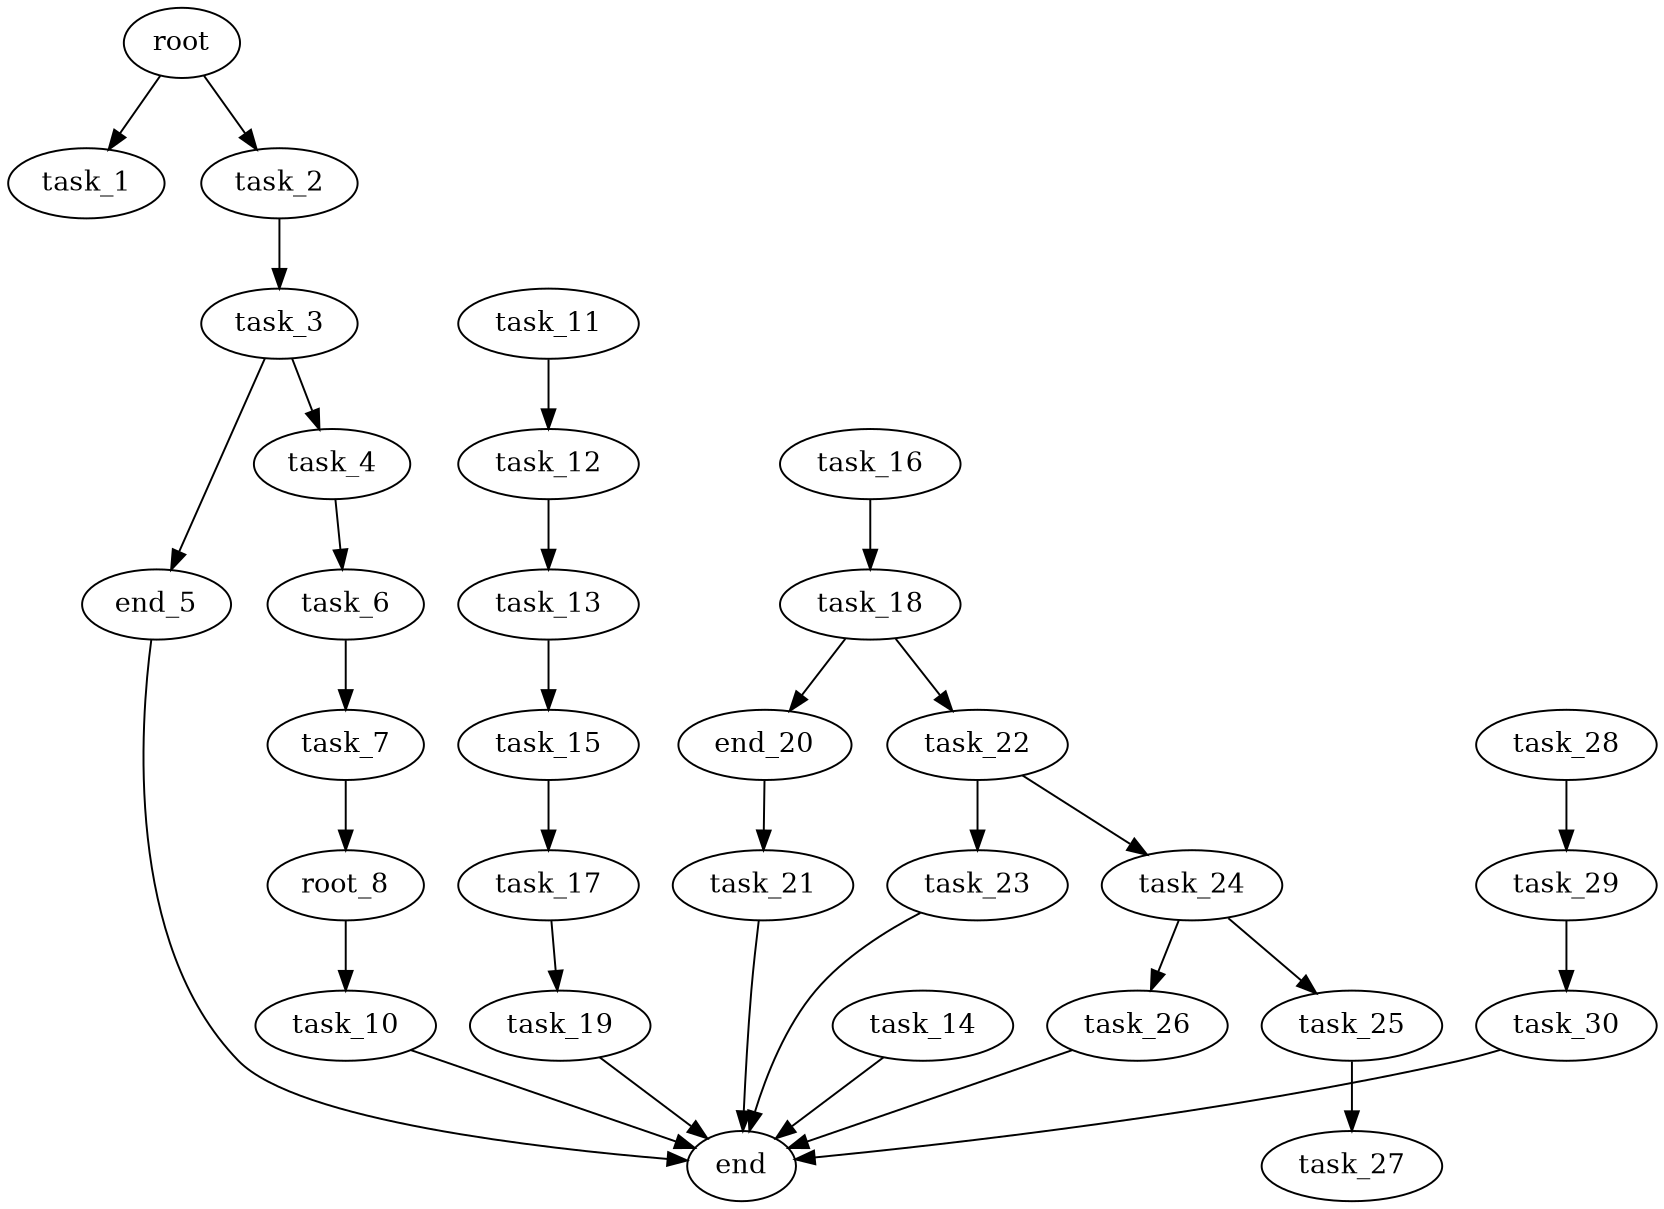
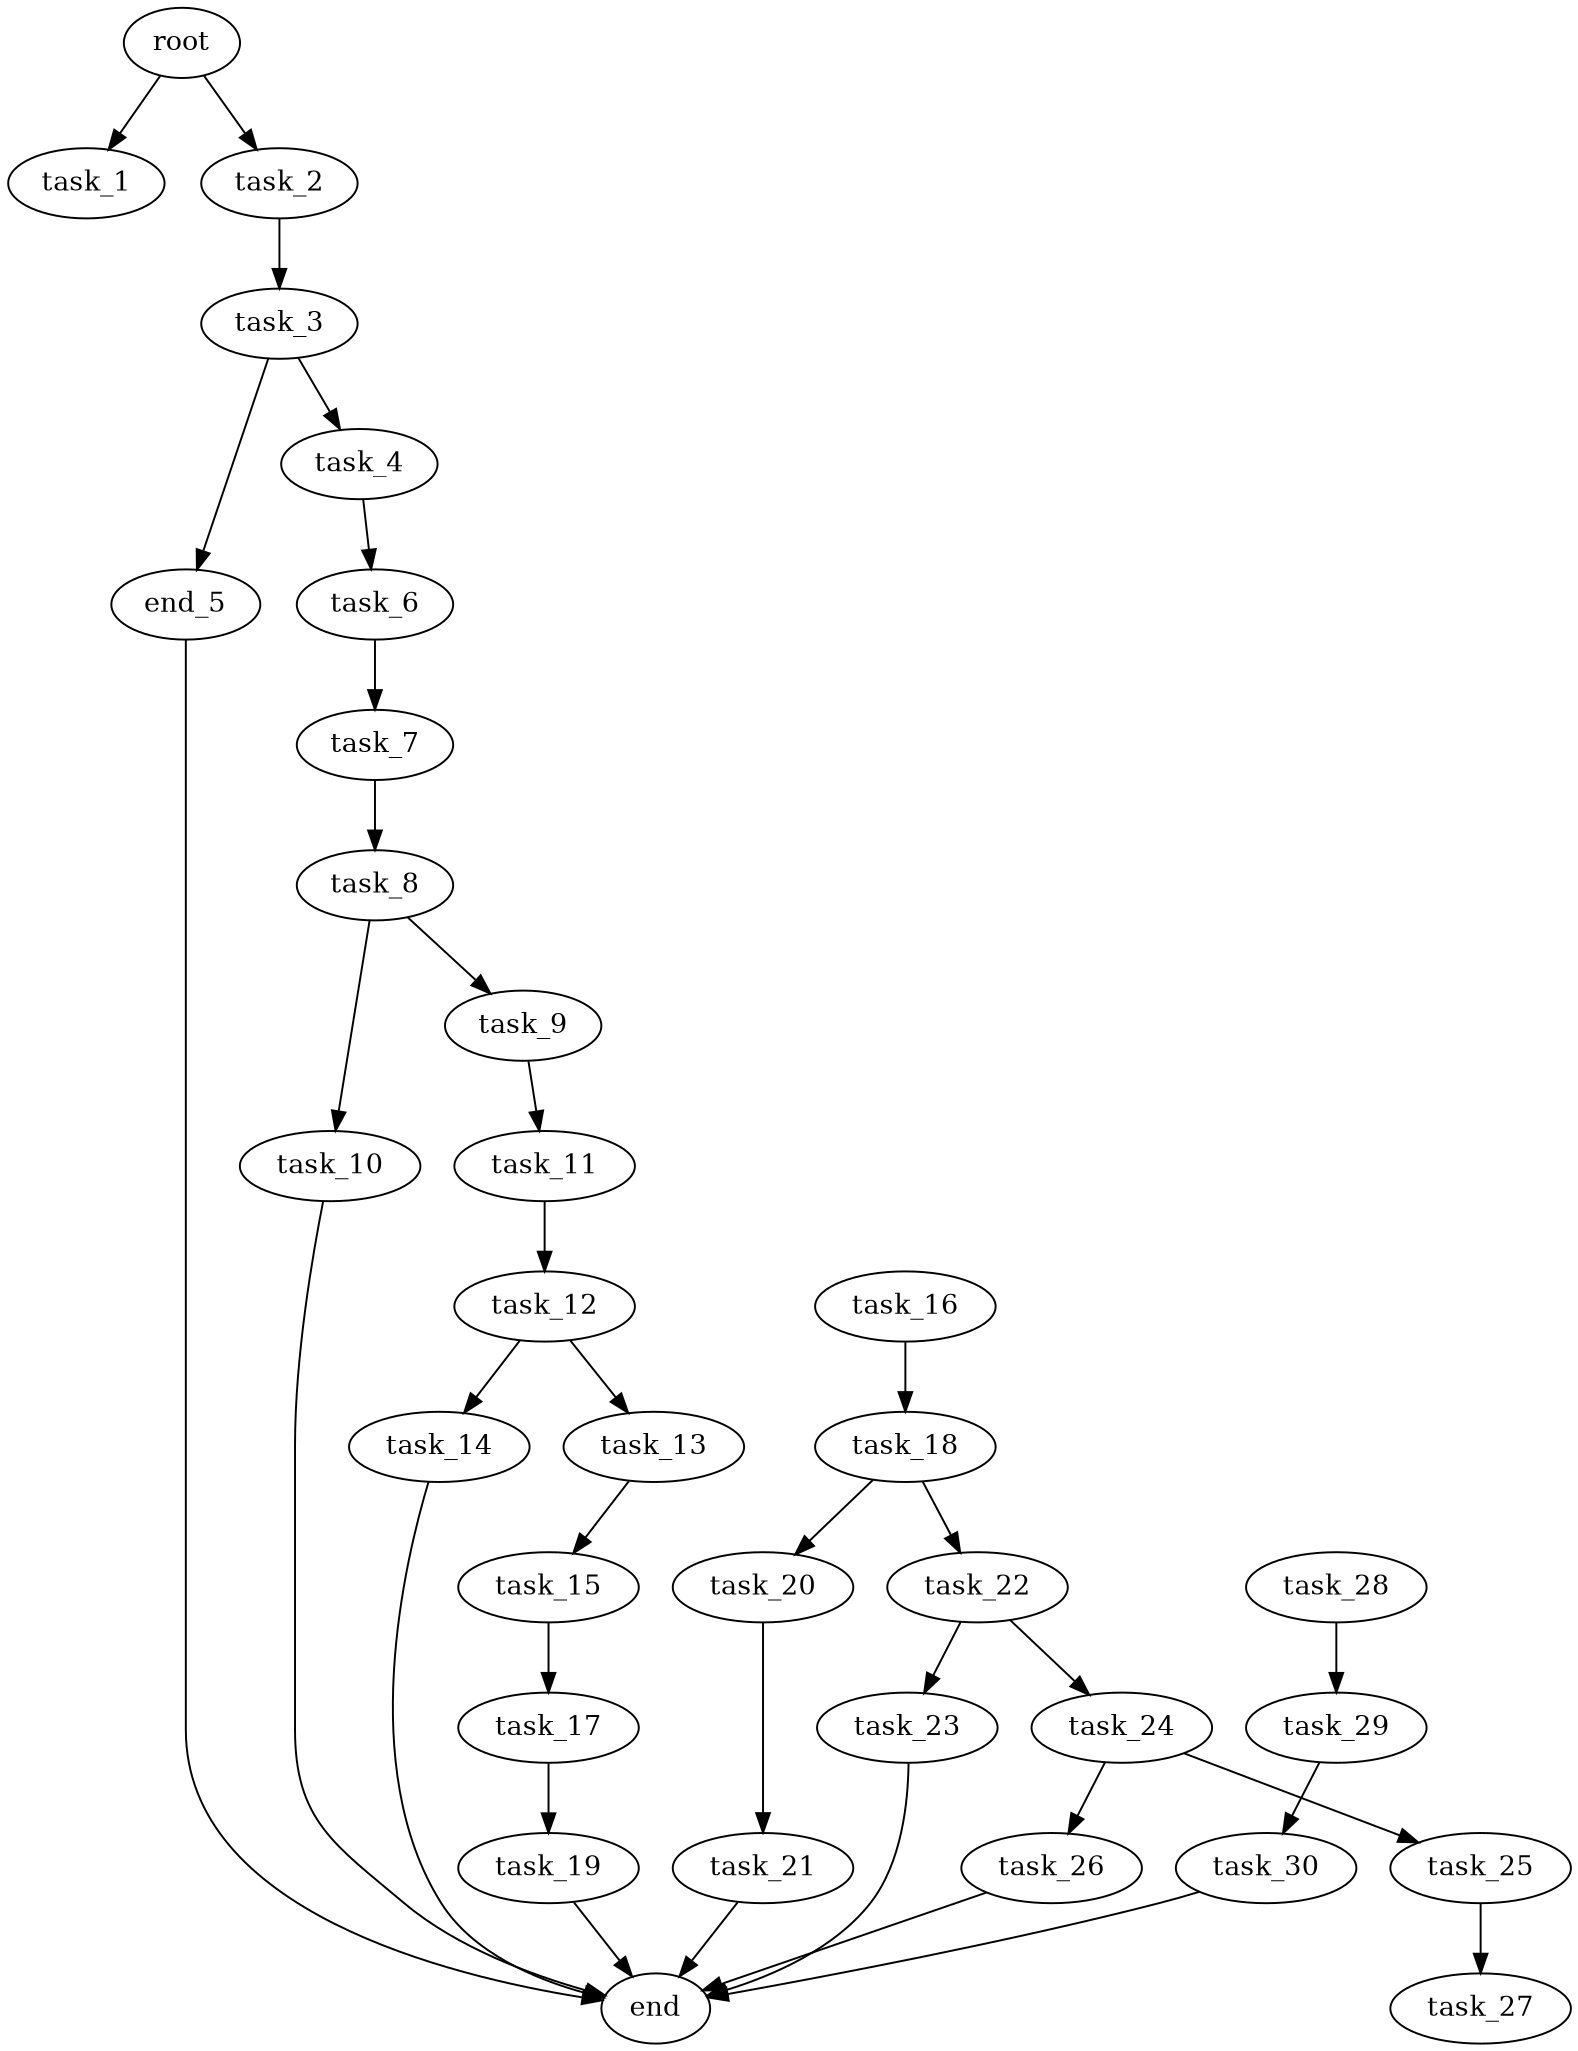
(765, 745) -> (763, 1587)
(346, 885) -> (375, 885)
none -> (523, 1026)
none -> (498, 1369)
